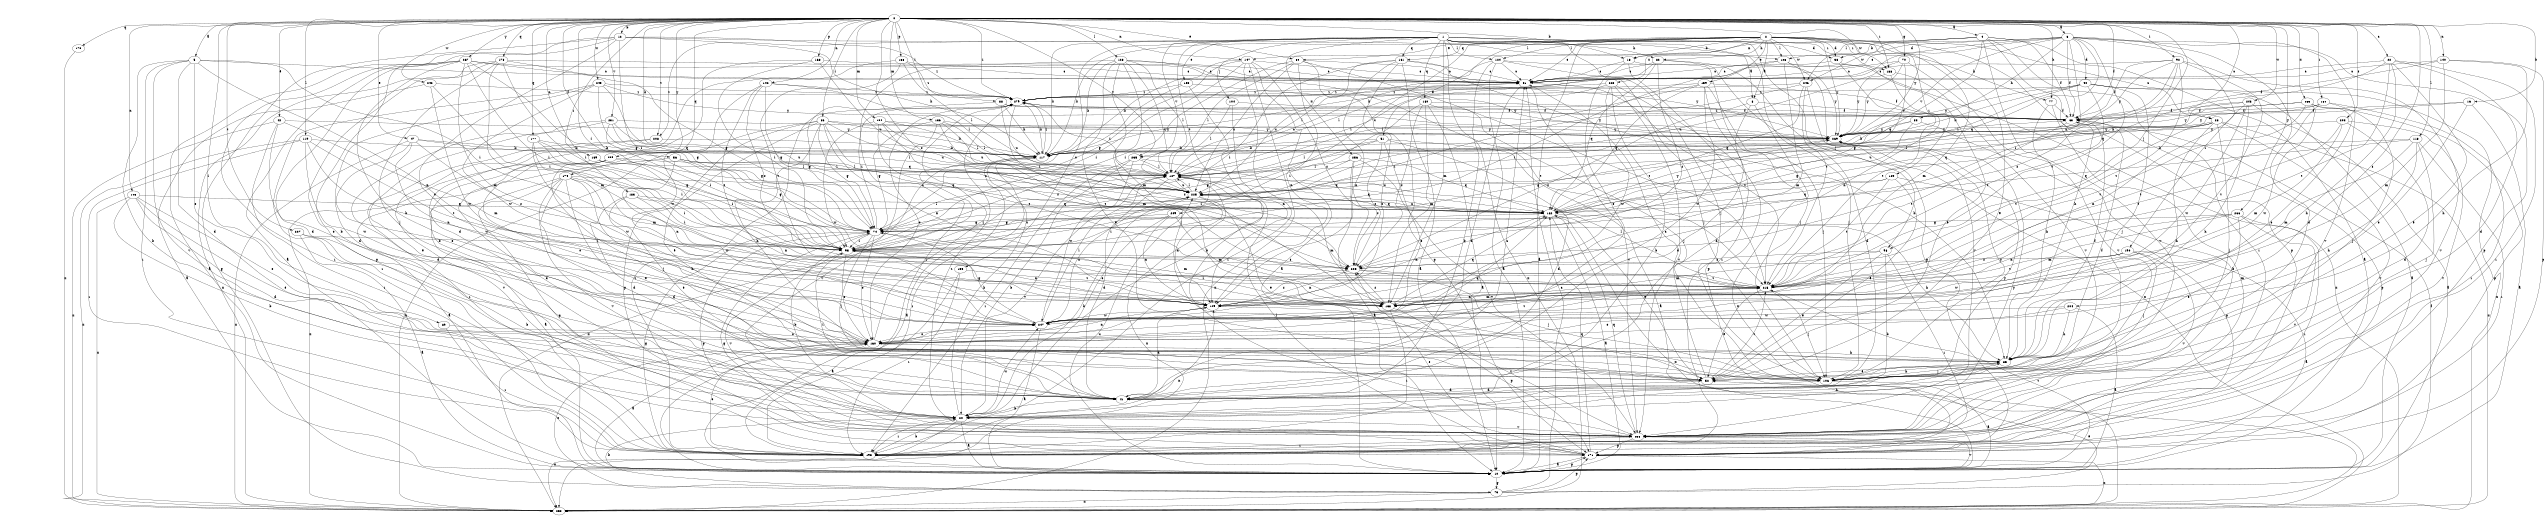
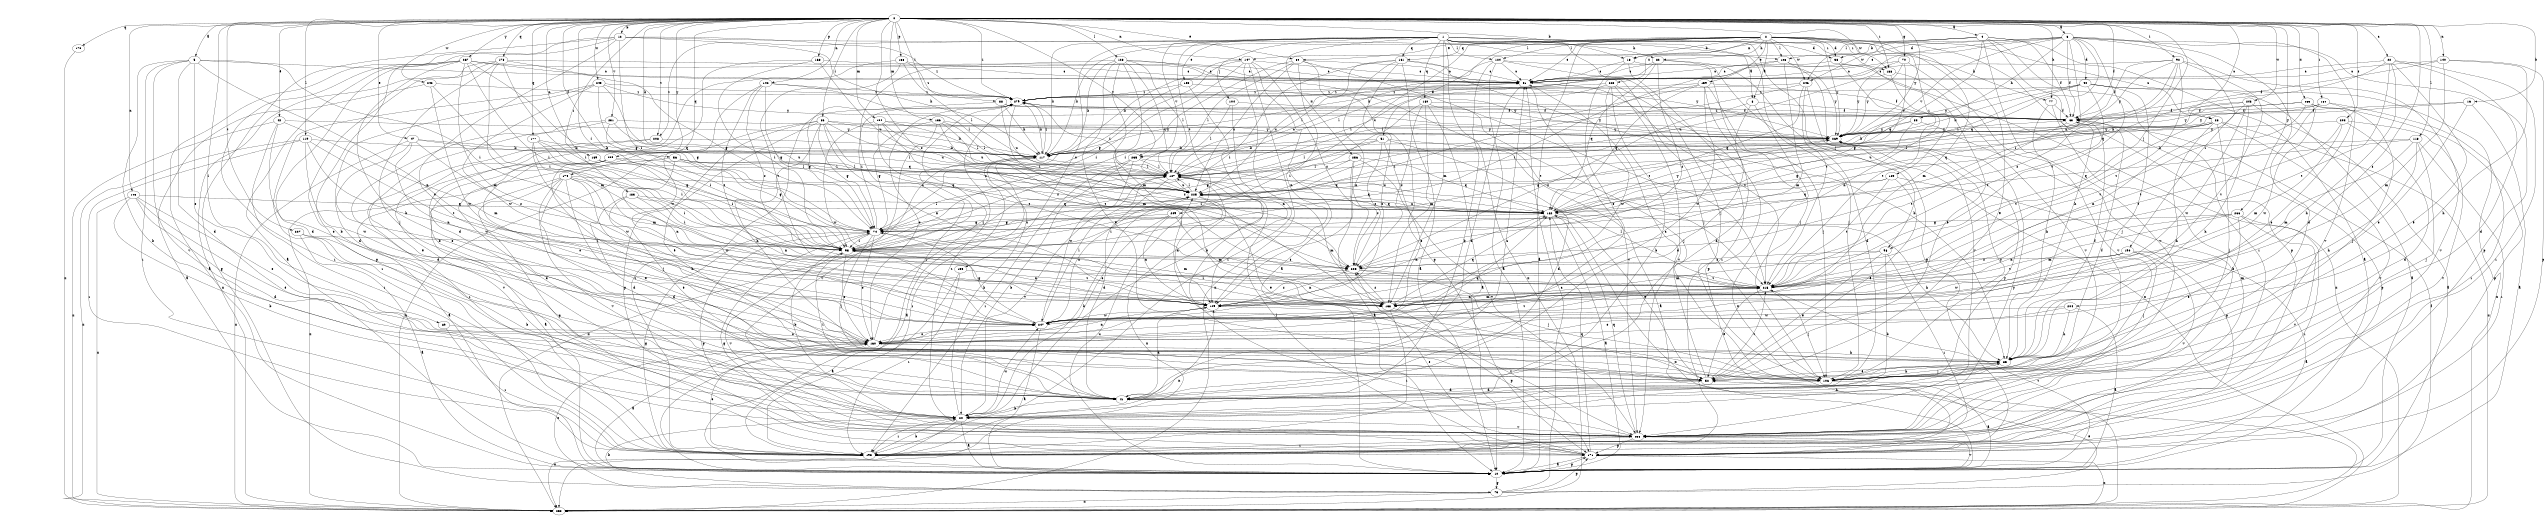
none -> (1107, 163)
(743, 170) -> none
